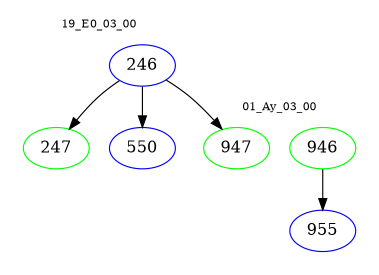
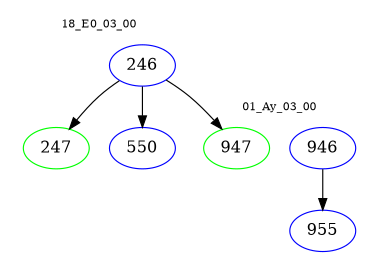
(99, 25) -> (99, 25)
(323, 148) -> (323, 148)
